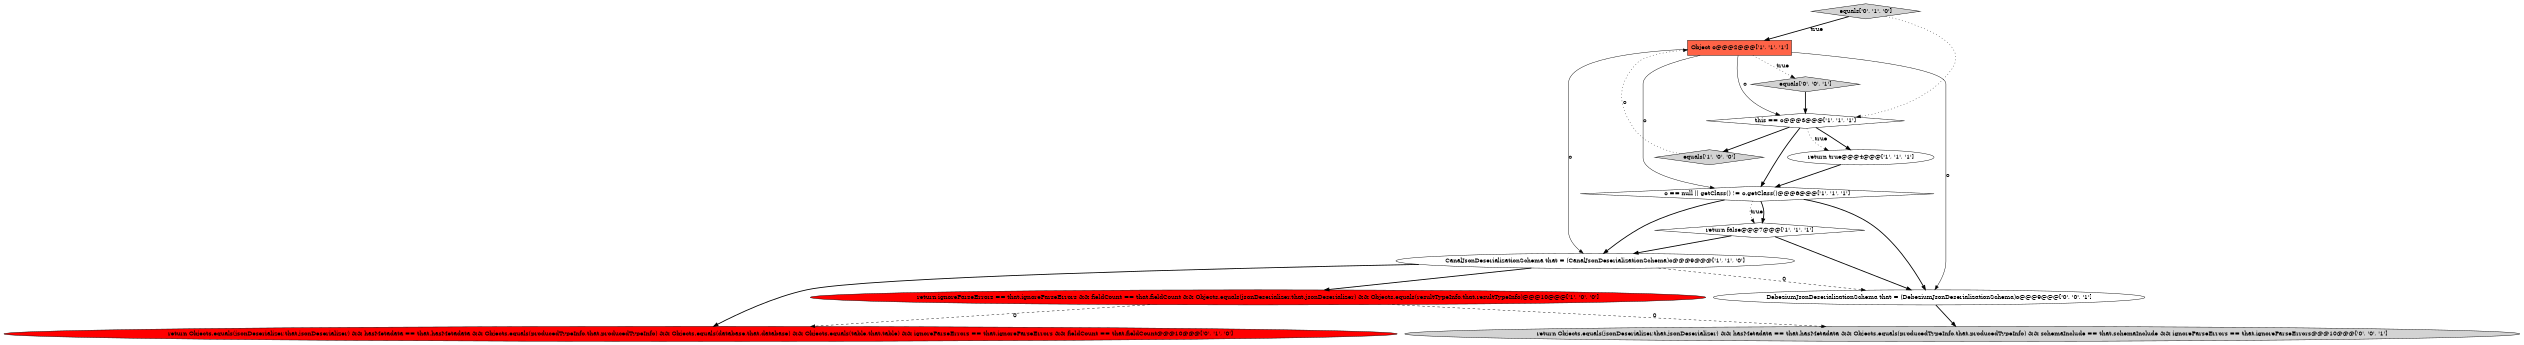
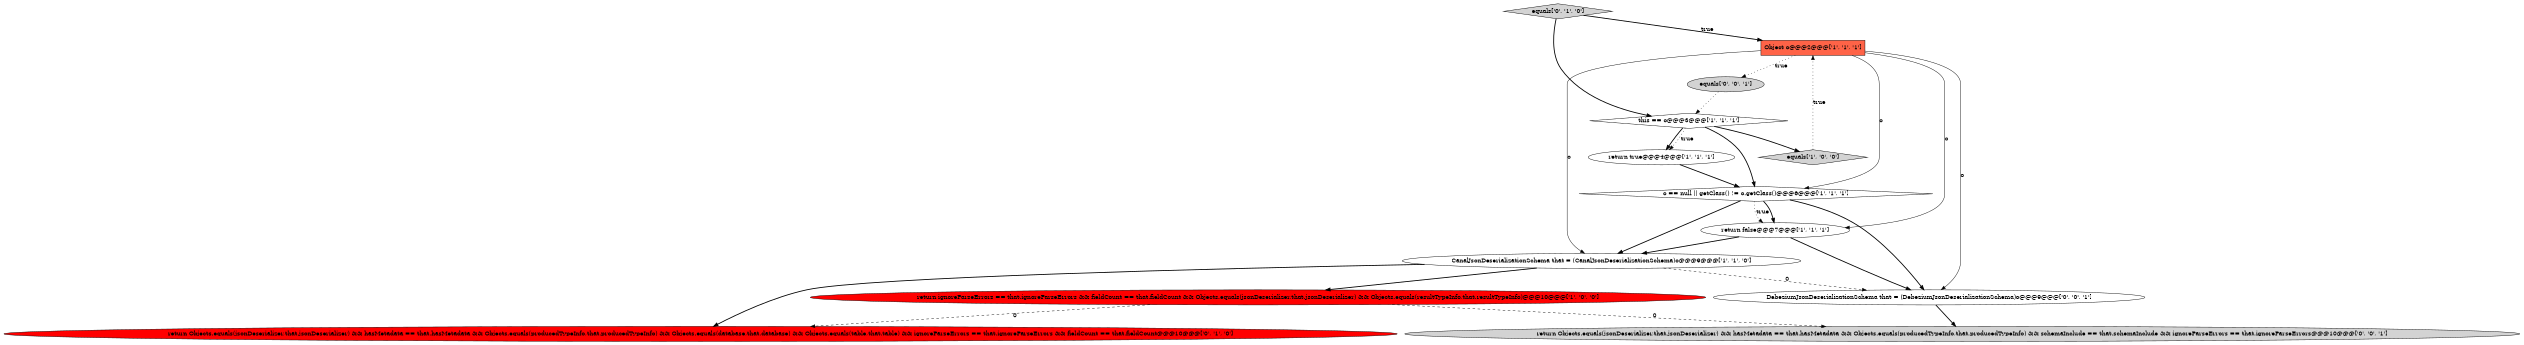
(1949, 72) -> (1578, 86)
(1805, 84) -> (1726, 84)
(1744, 93) -> (1945, 147)
(1805, 100) -> (1709, 101)
(1625, 103) -> (1819, 103)
(1760, 230) -> (1775, 230)
